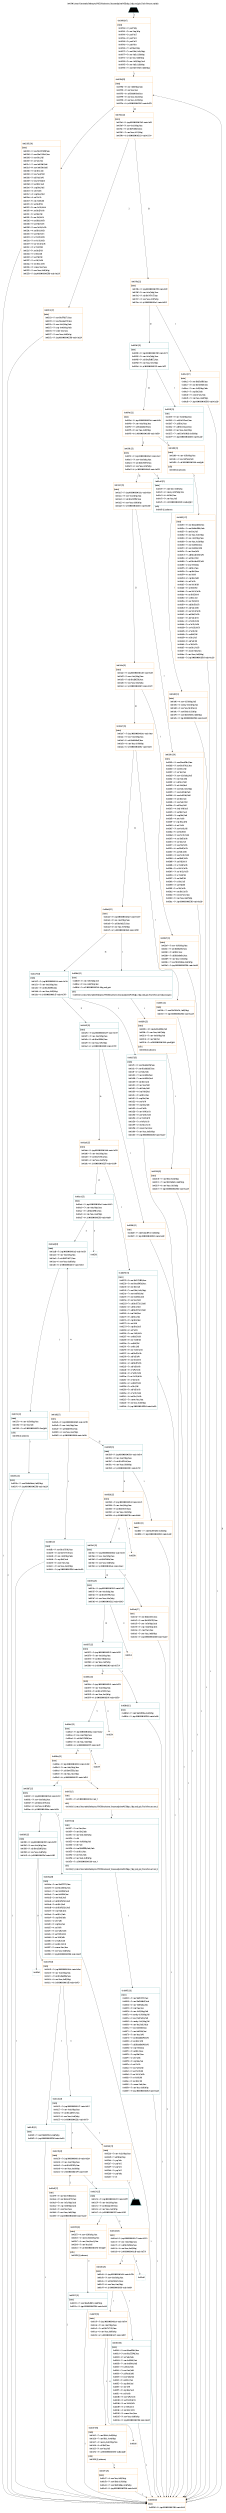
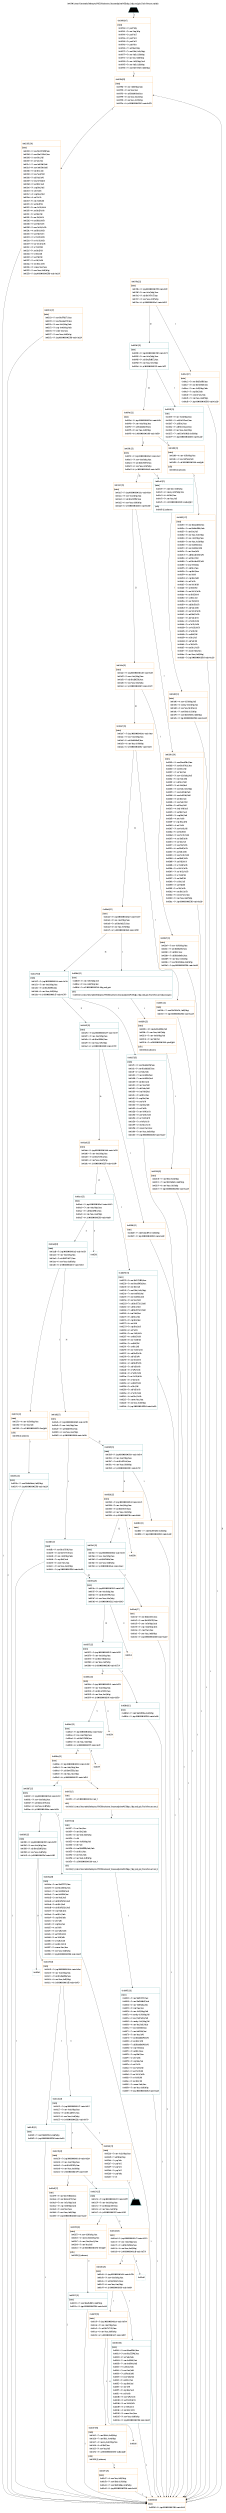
(134, 126) -> none
(68, 1341) -> (60, 1340)
(29, 1425) -> (29, 1425)
(106, 1573) -> (86, 1575)
(69, 2181) -> (68, 2180)
